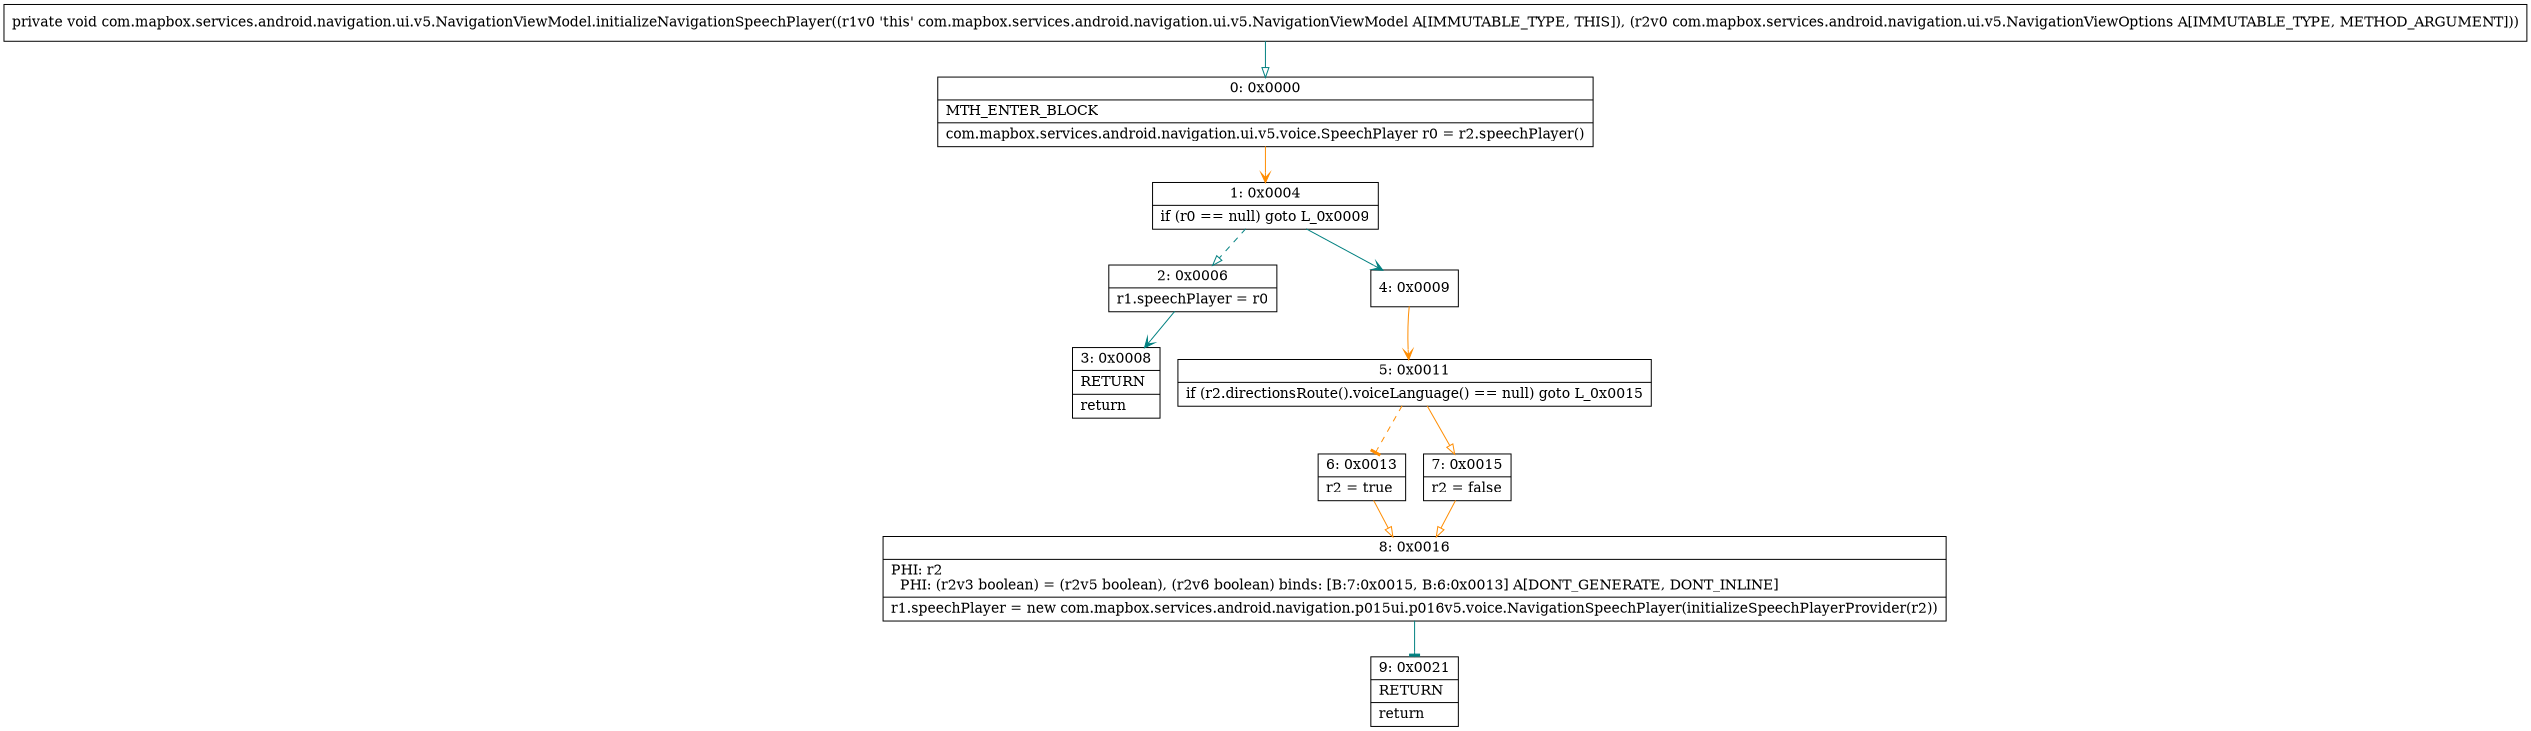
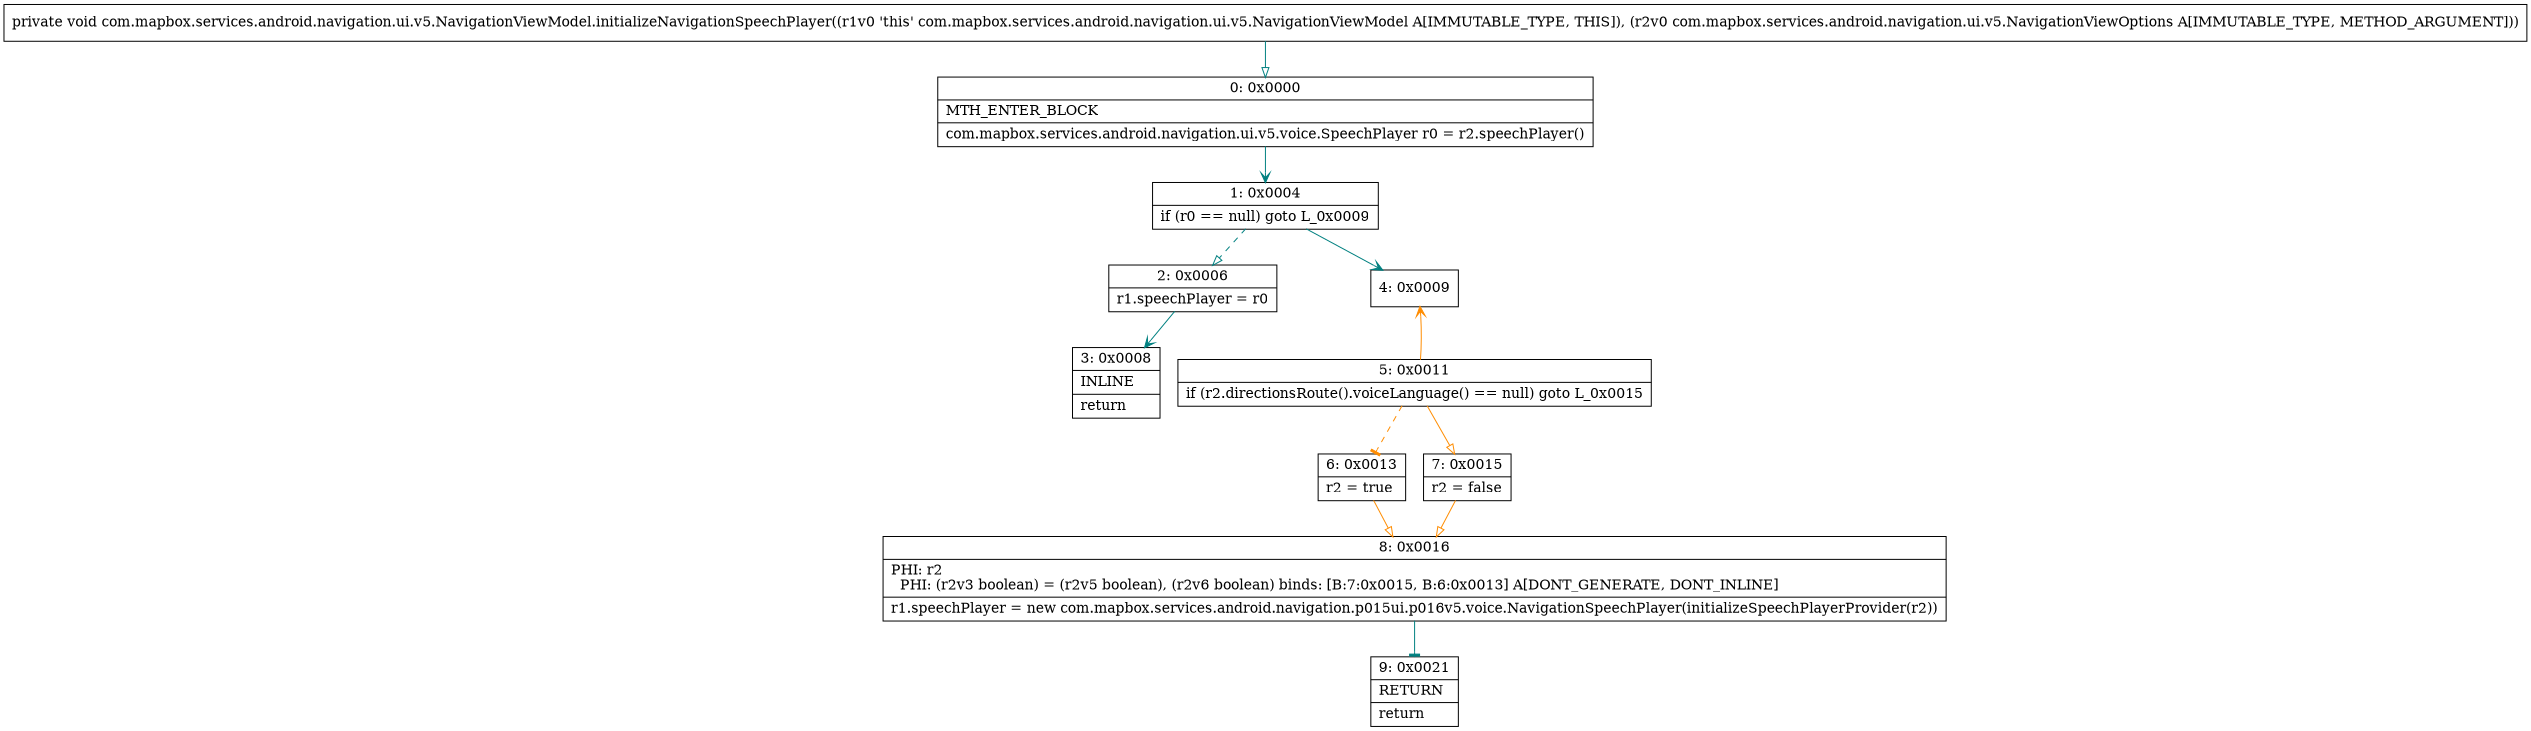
(1265, 160) -> (1265, 160)
(1408, 328) -> (1421, 338)
(1113, 382) -> (1108, 382)
